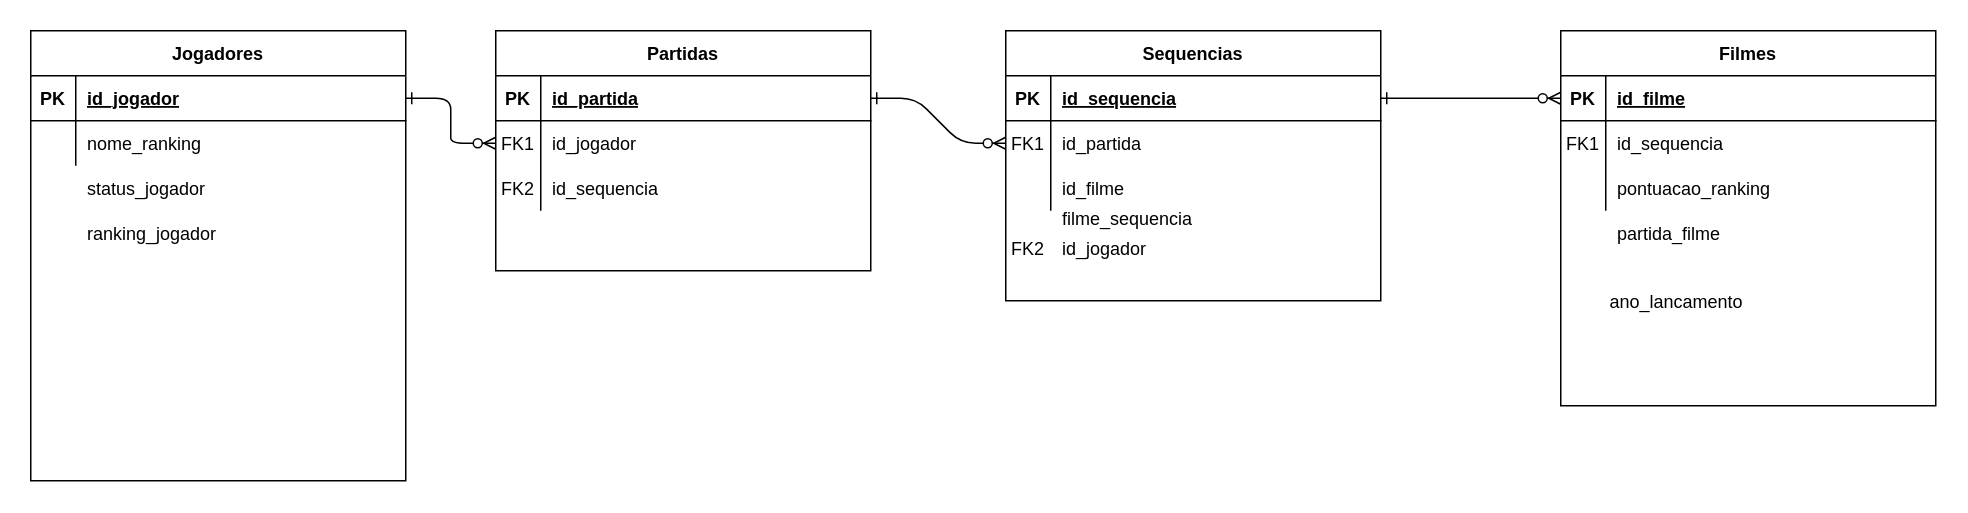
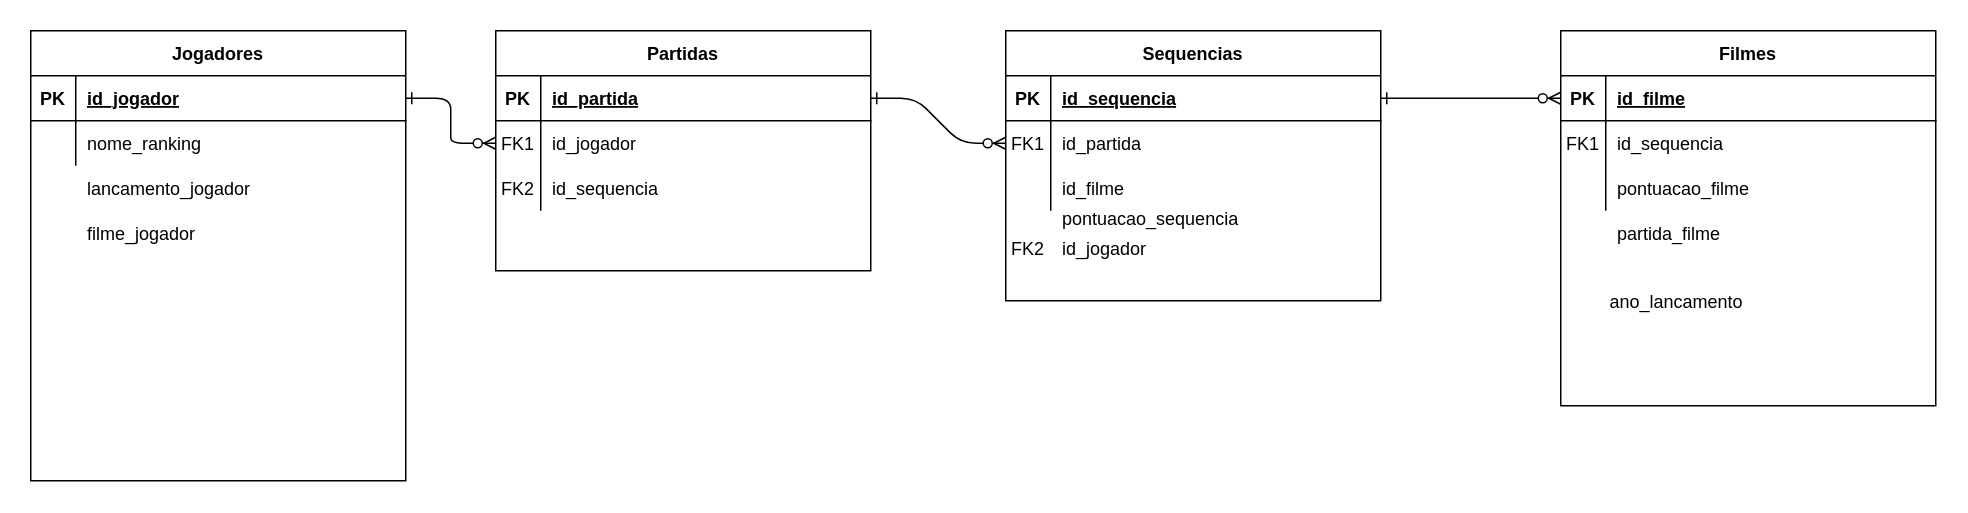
(158, 189) -> (175, 189)
(1700, 189) -> (1688, 189)
(1131, 219) -> (1155, 219)
(160, 234) -> (148, 234)
